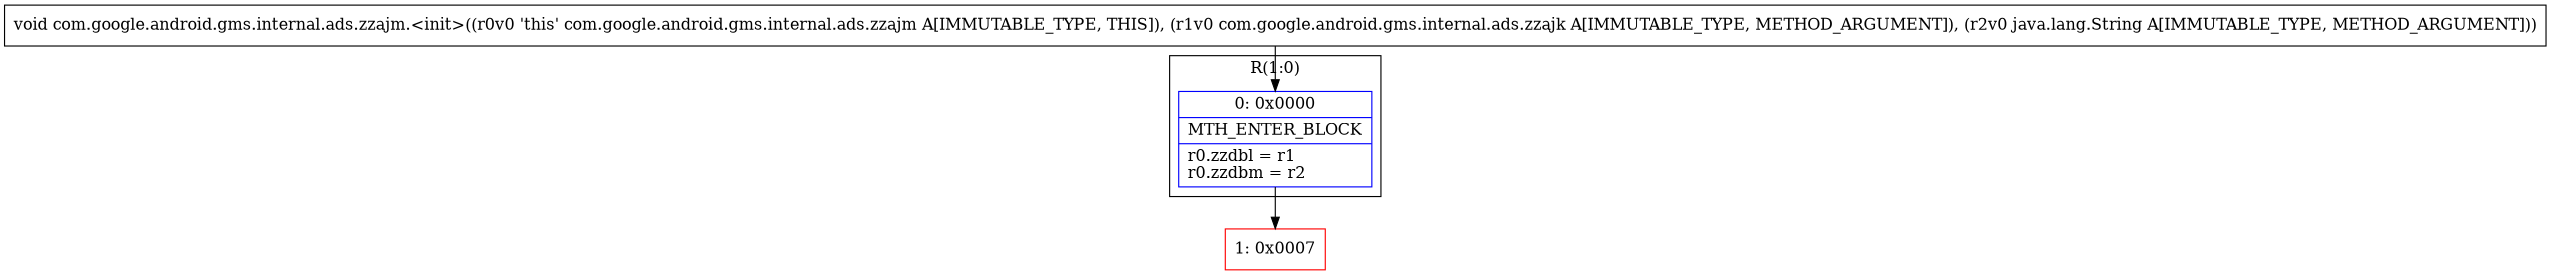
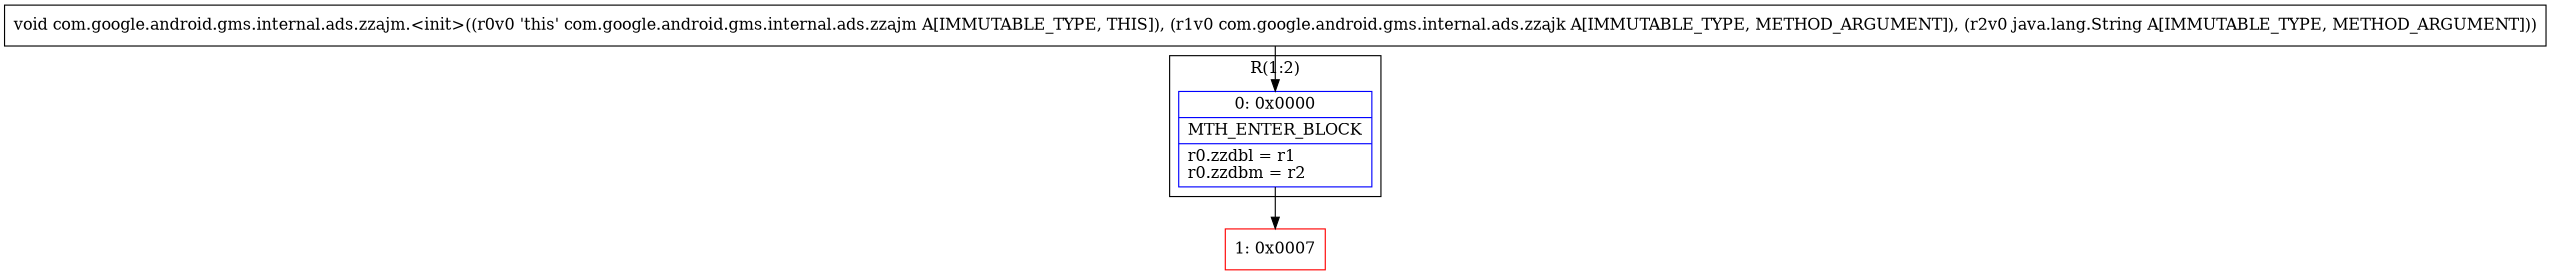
(1275, 69) -> (1275, 69)
